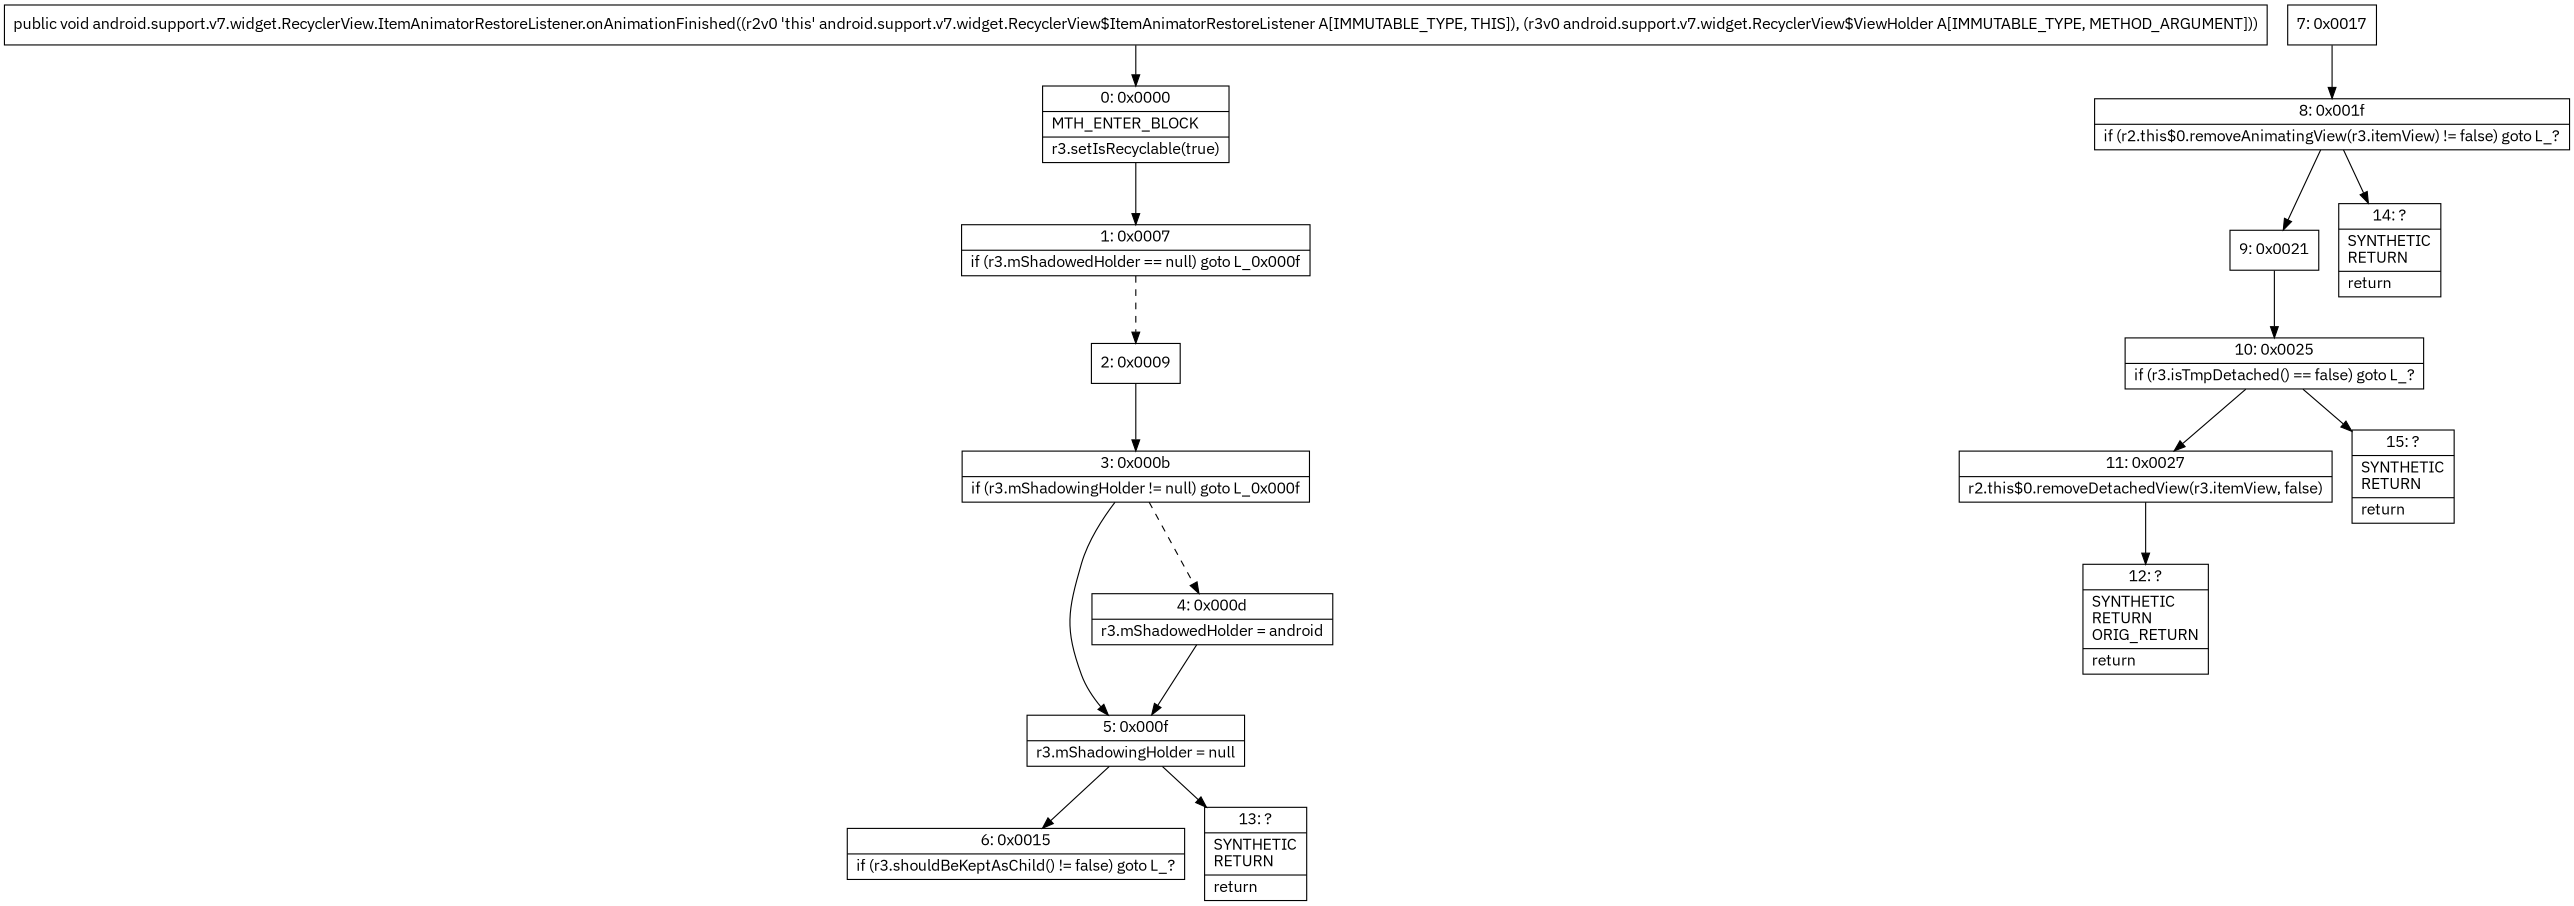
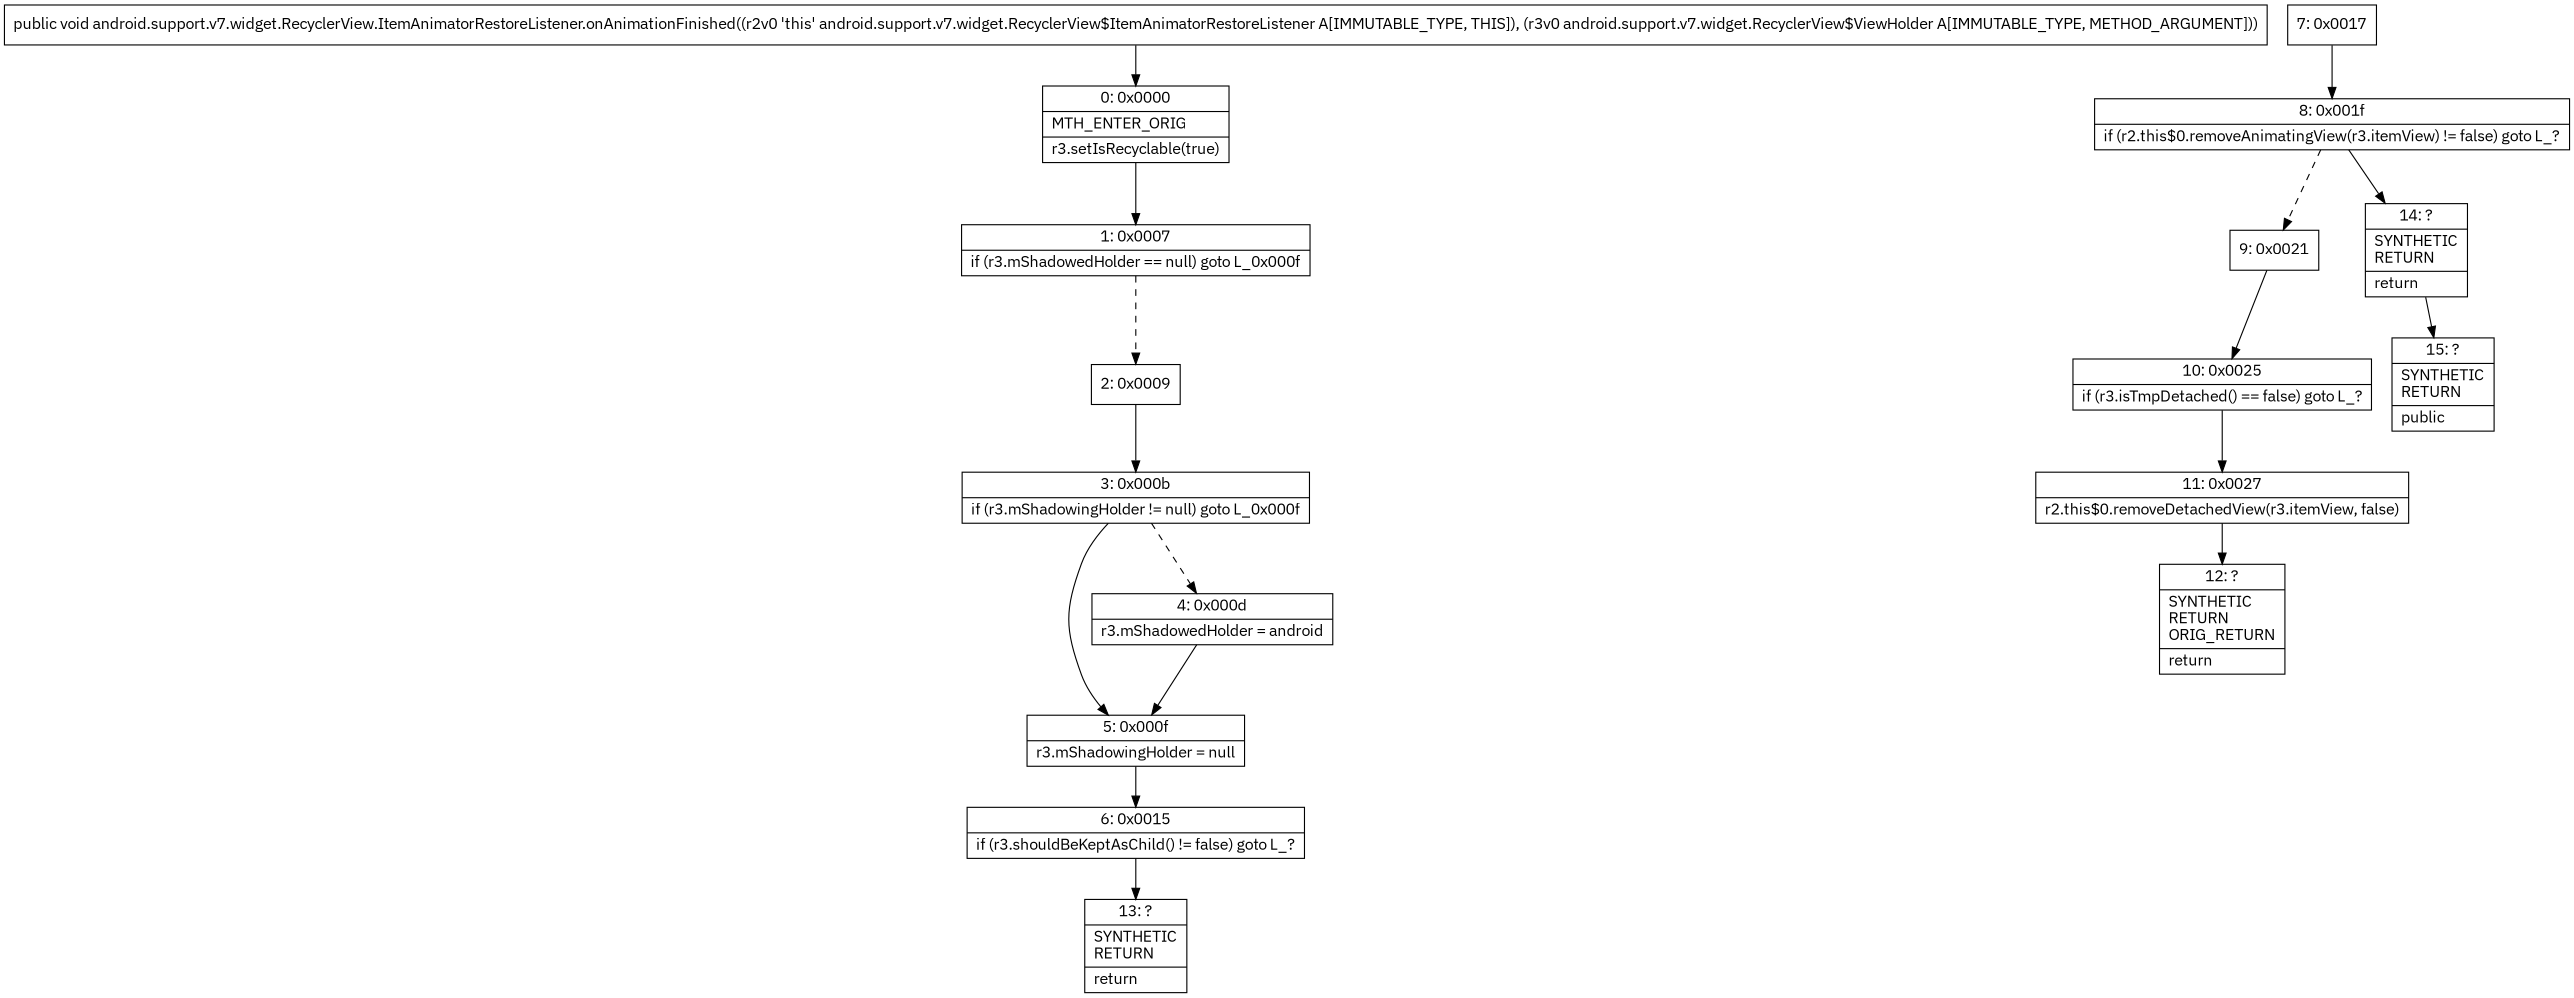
(1125, 124) -> (1119, 124)
(2304, 185) -> (2304, 185)
(2323, 407) -> (2429, 312)
(2383, 510) -> (2423, 418)
(1180, 783) -> (1136, 873)
